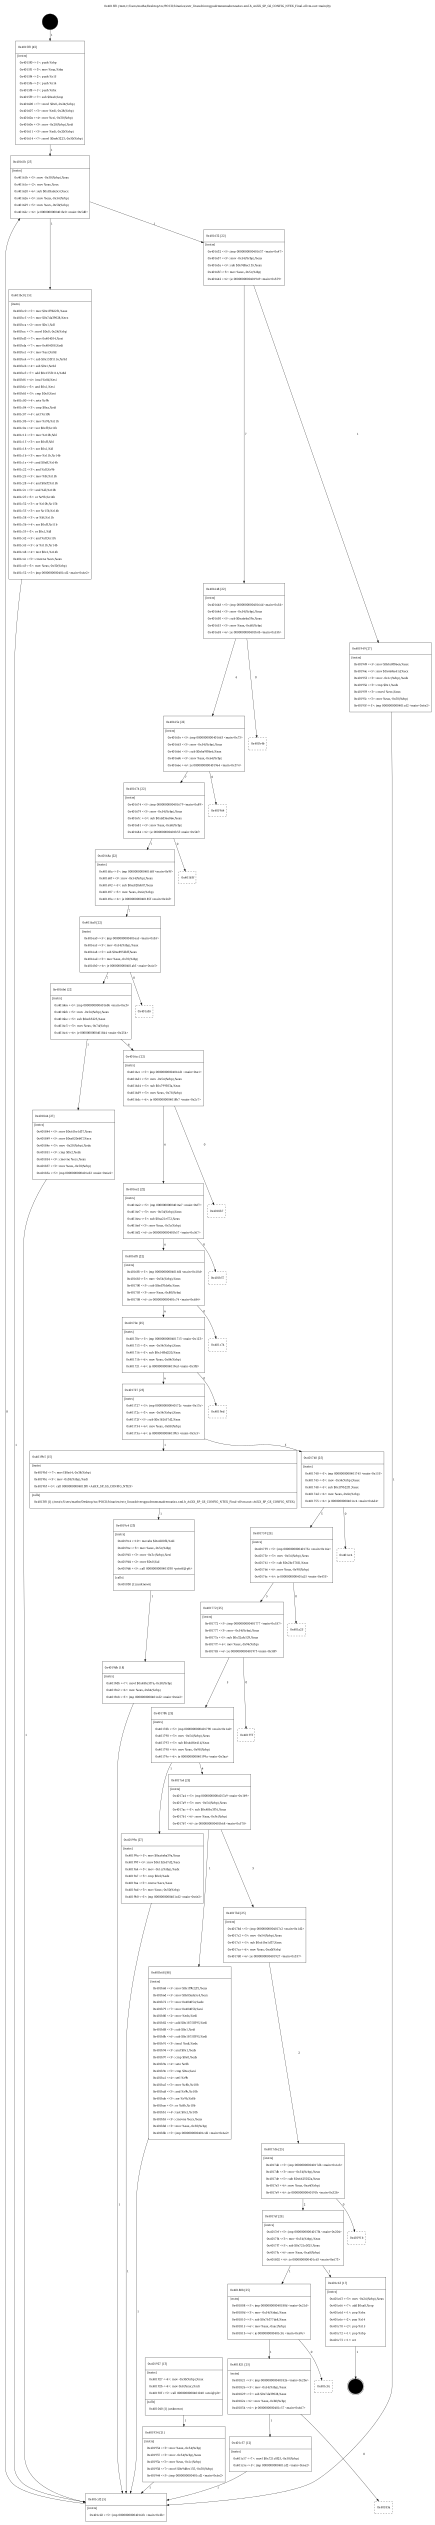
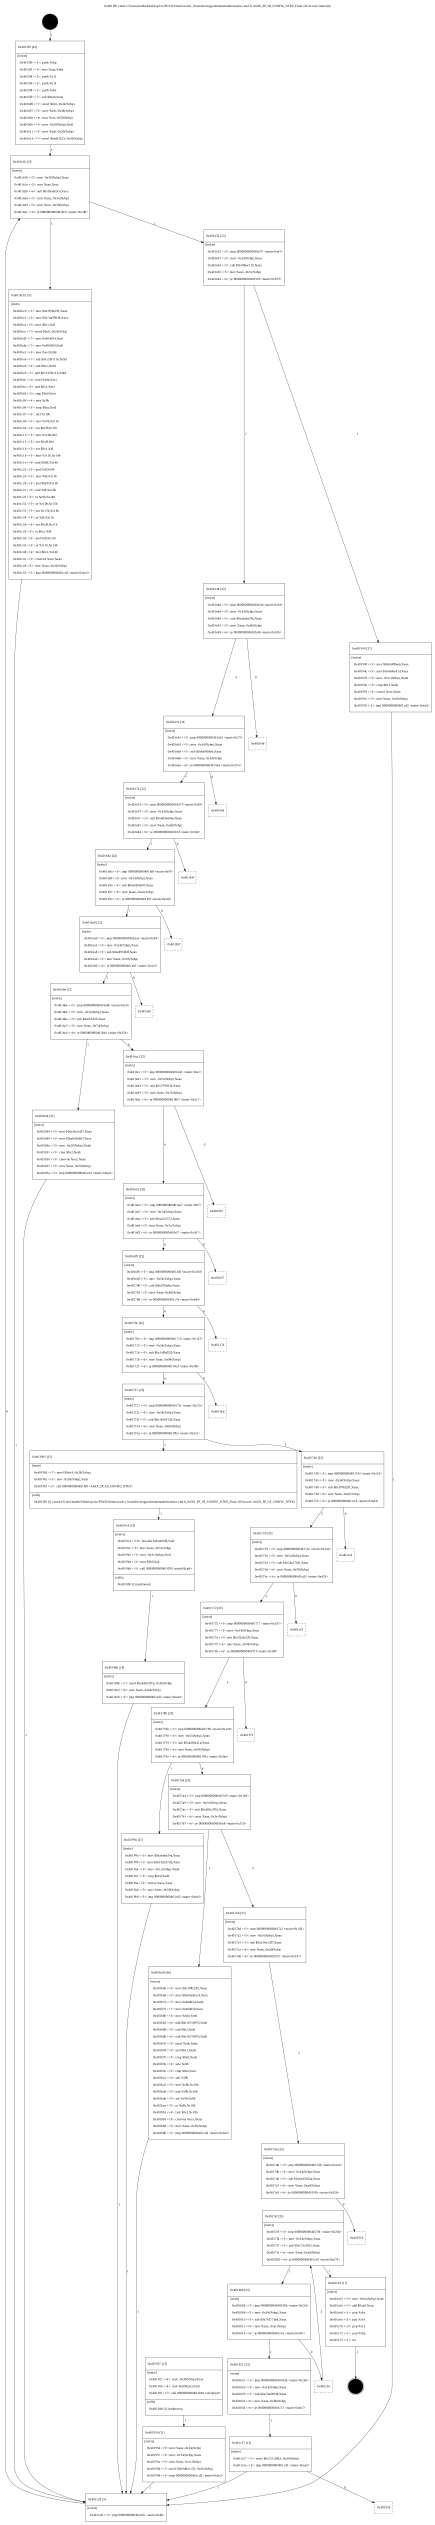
none -> (173, 944)
(303, 2203) -> (318, 2324)
(340, 2455) -> (340, 2487)
